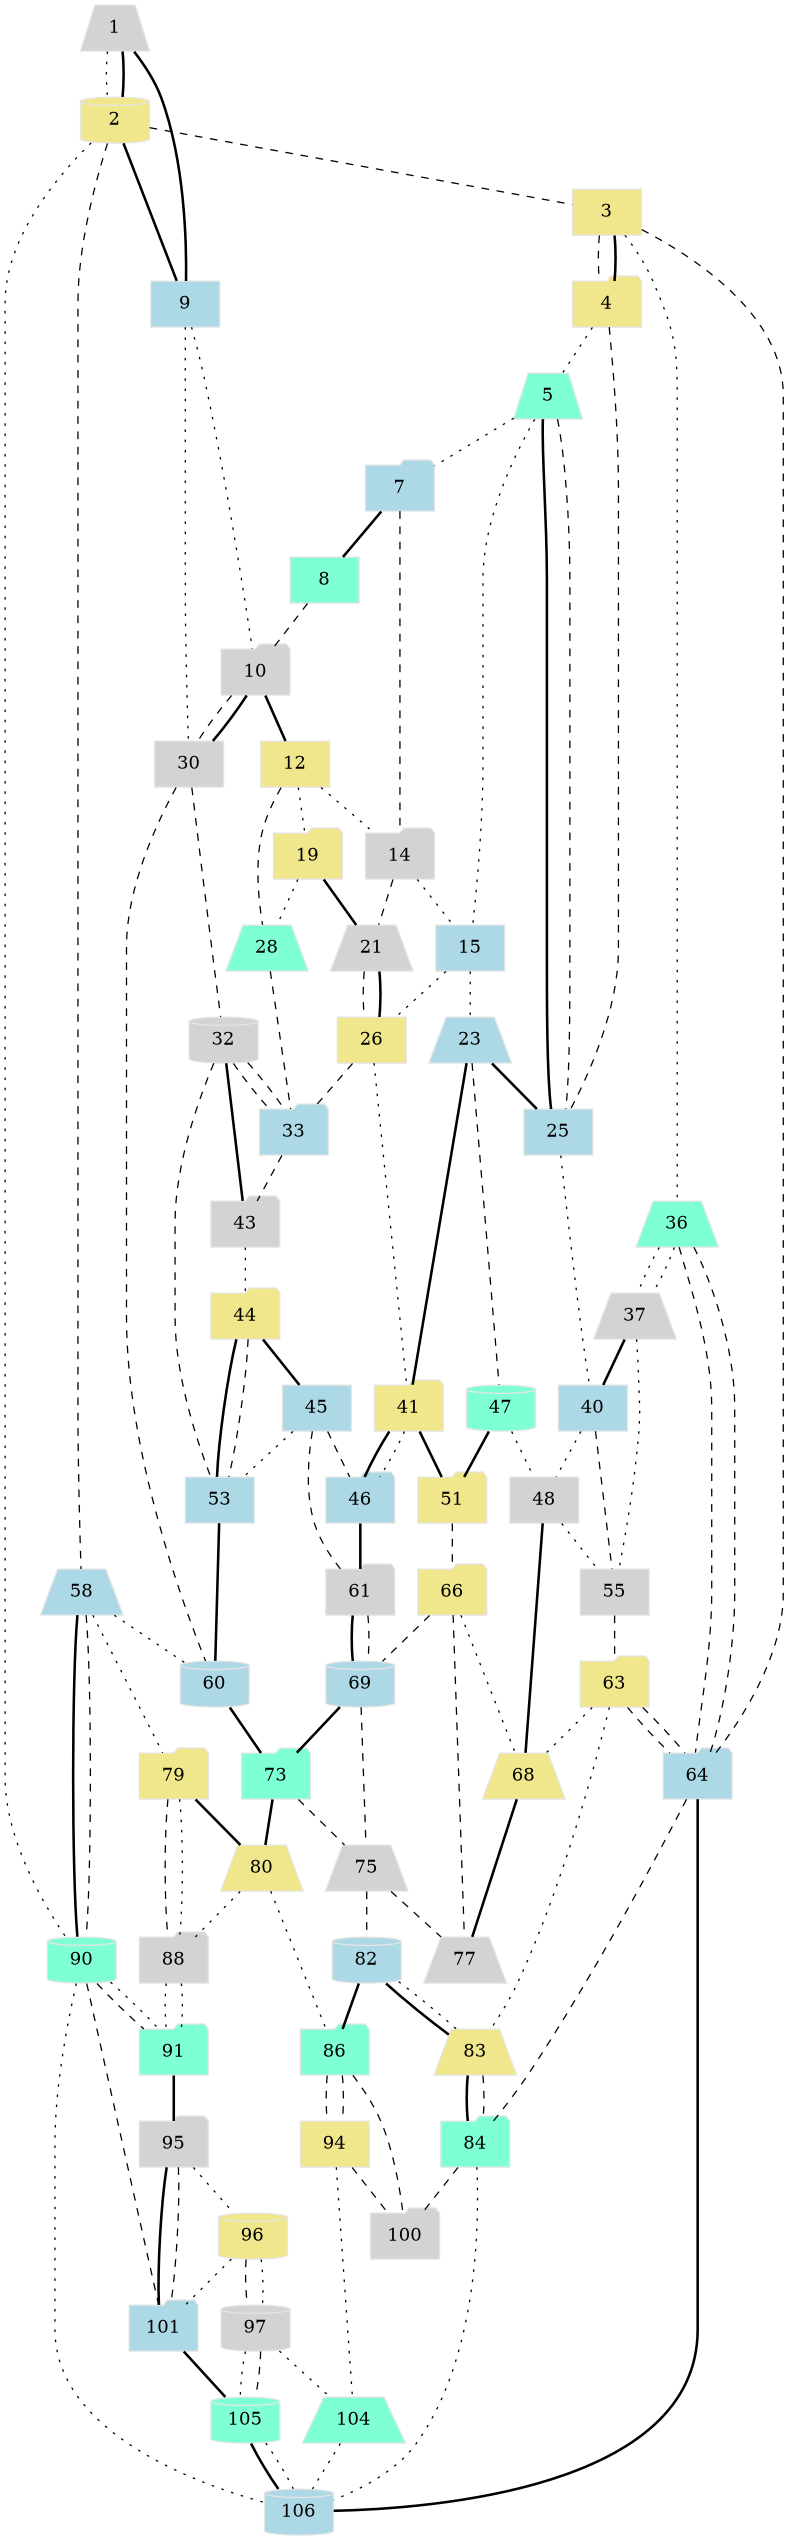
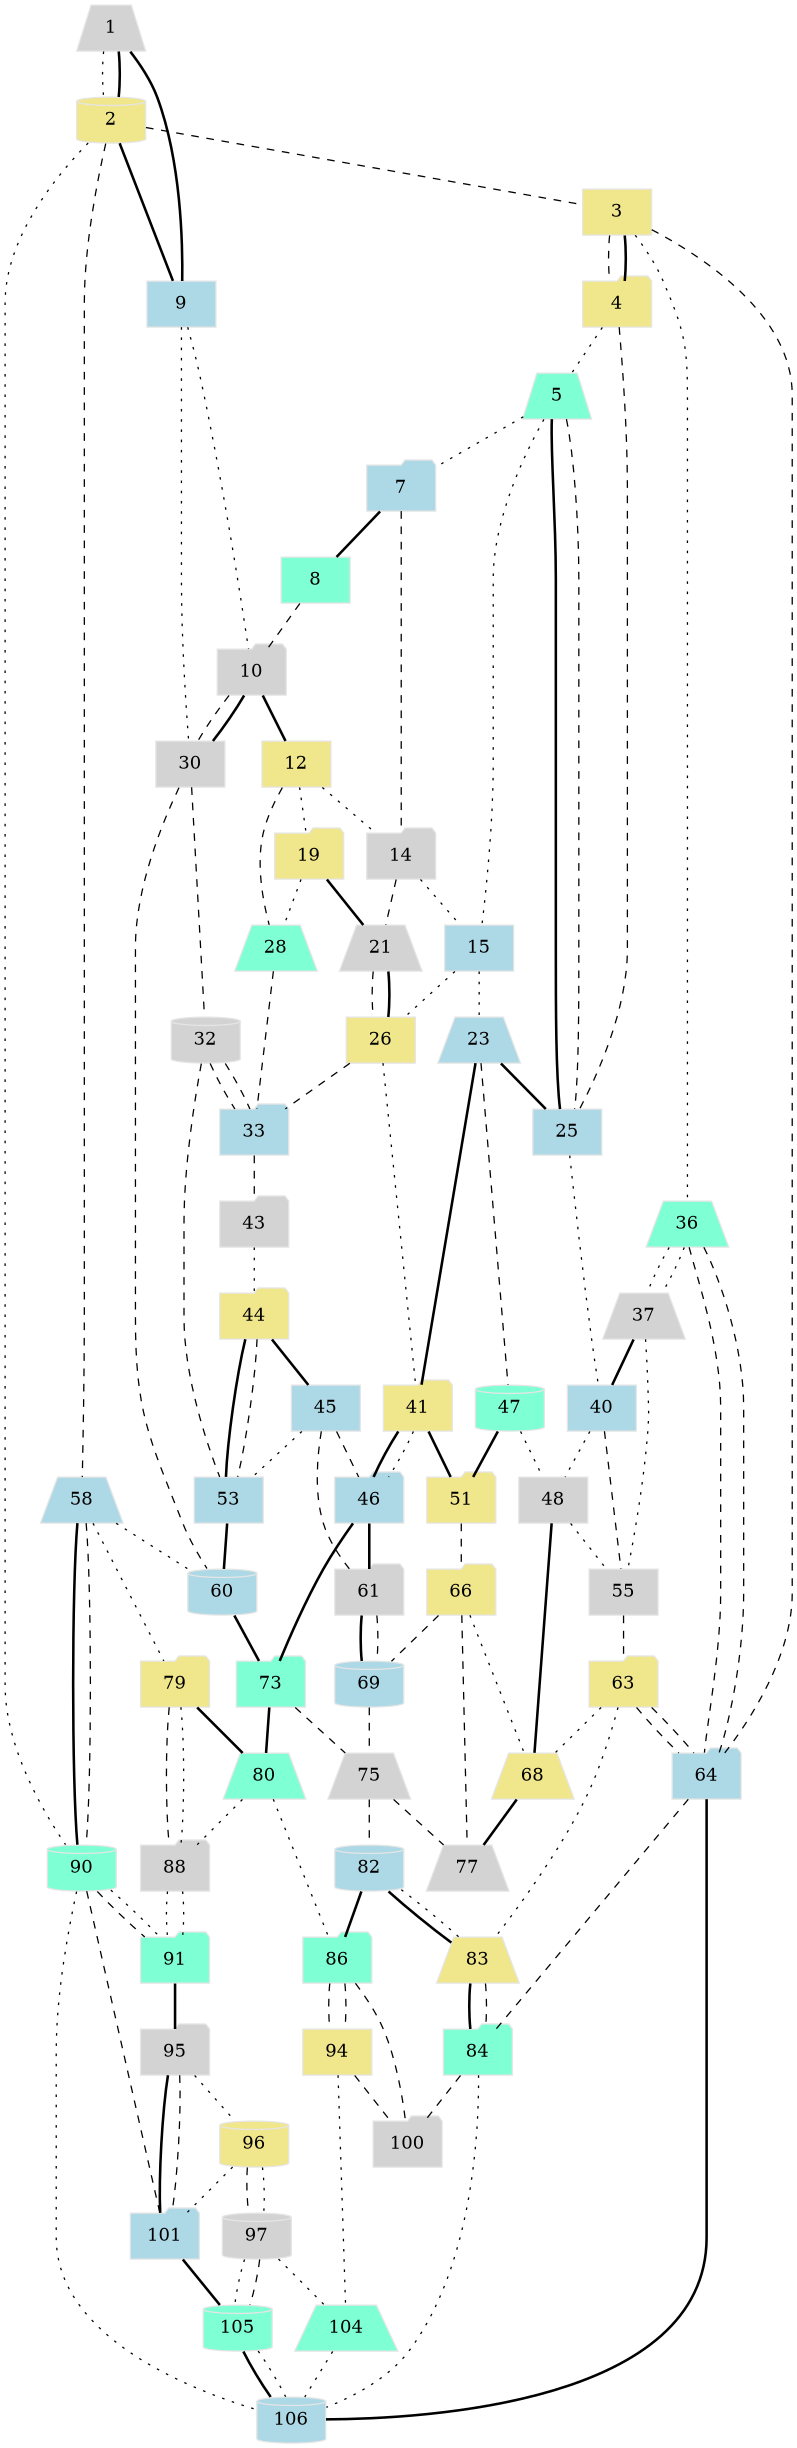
(234, 1132) -> none
(318, 1730) -> (312, 1590)
(262, 1868) -> (264, 1776)
